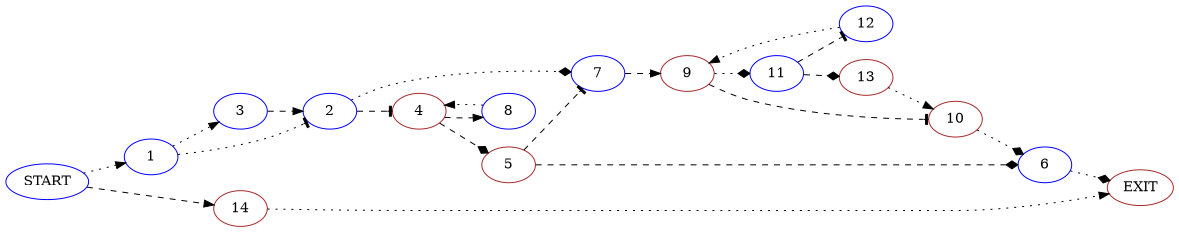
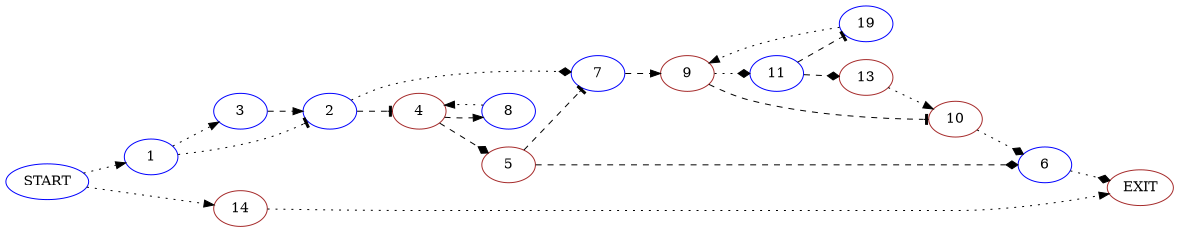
(866, 24) -> (866, 24)
(145, 195) -> (145, 195)
